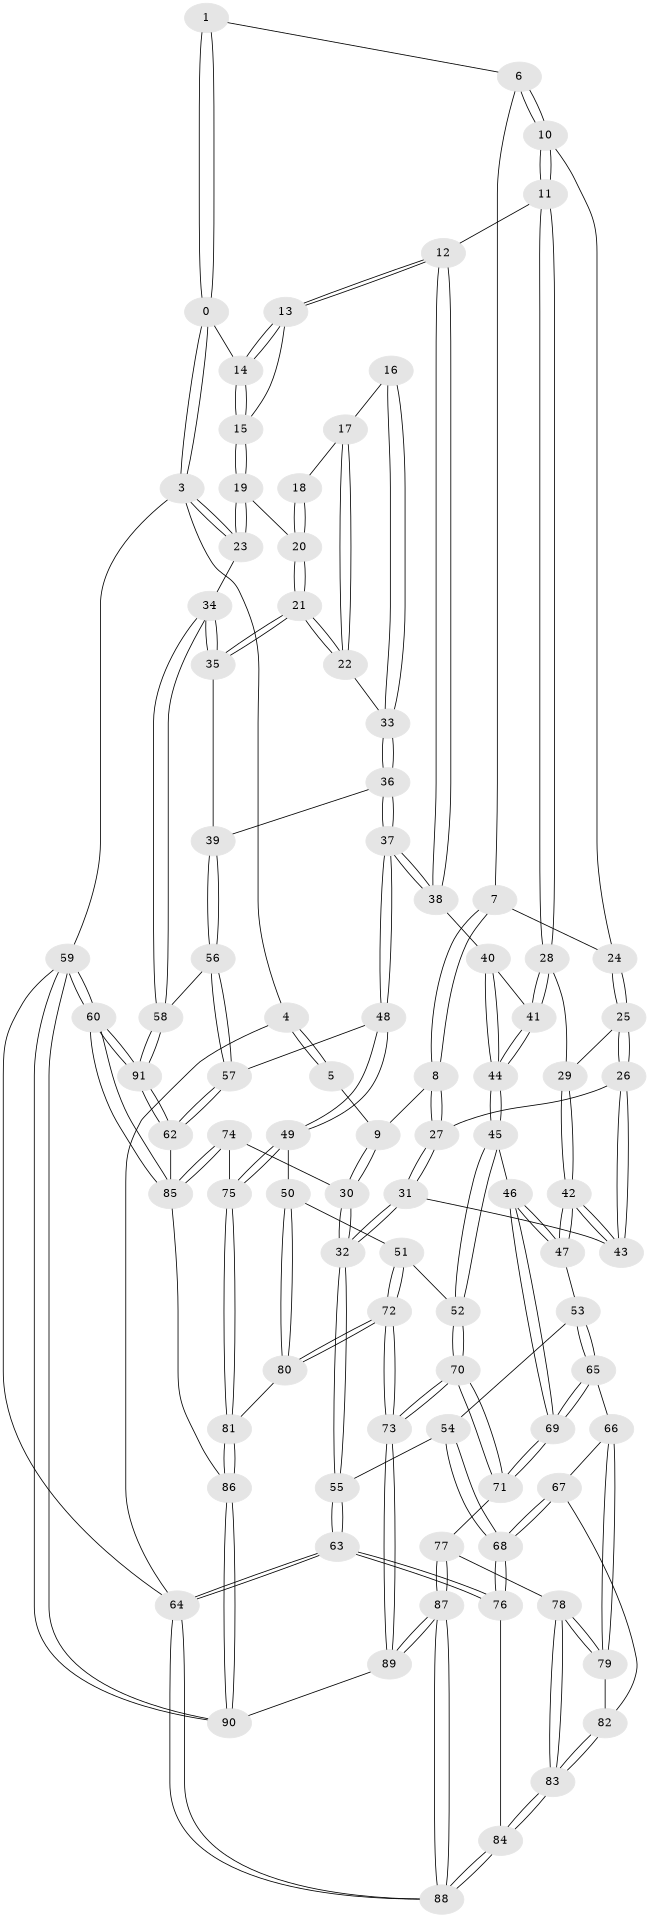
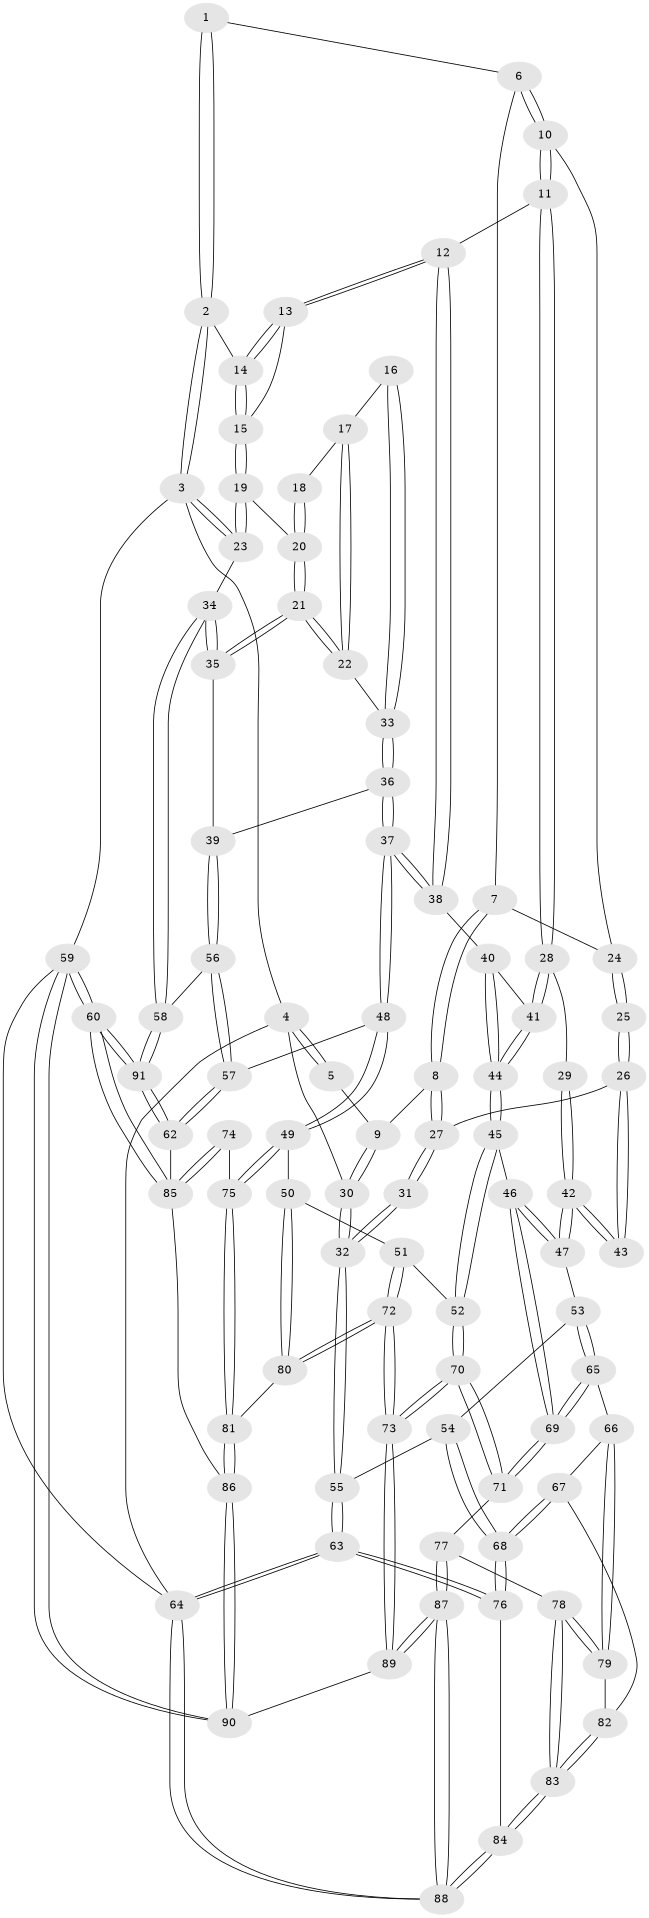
(207, 312) -> (207, 312)
(595, 1047) -> none
(282, 1162) -> (310, 1107)
(503, 1215) -> none
